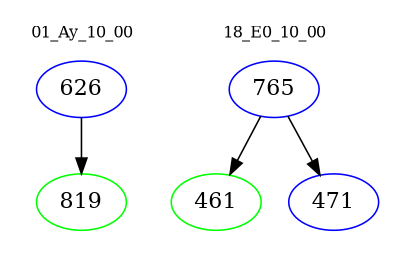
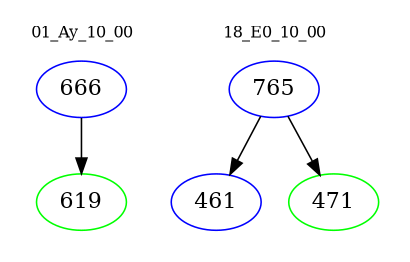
(81, 89) -> (81, 89)
(81, 202) -> (81, 202)
(216, 202) -> (216, 202)
(334, 202) -> (334, 202)
